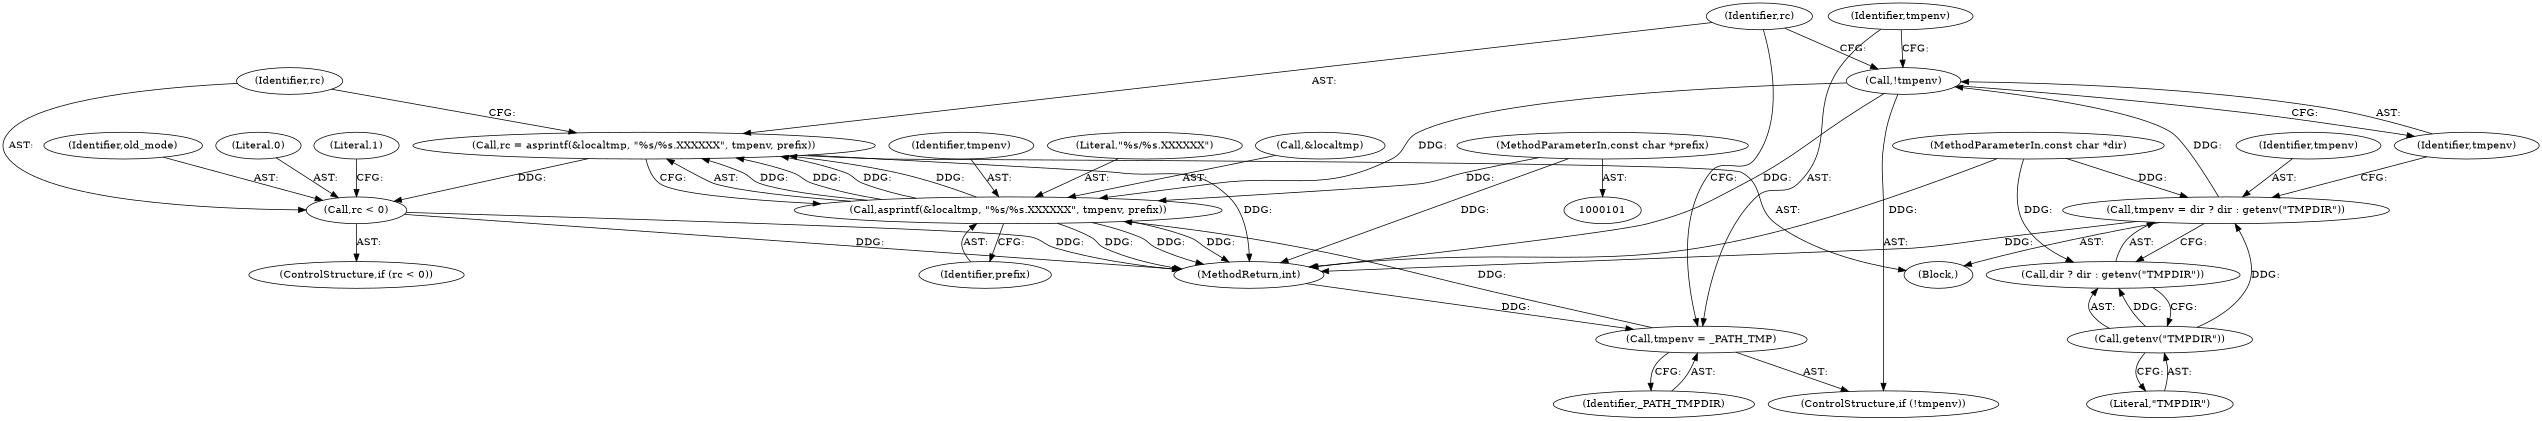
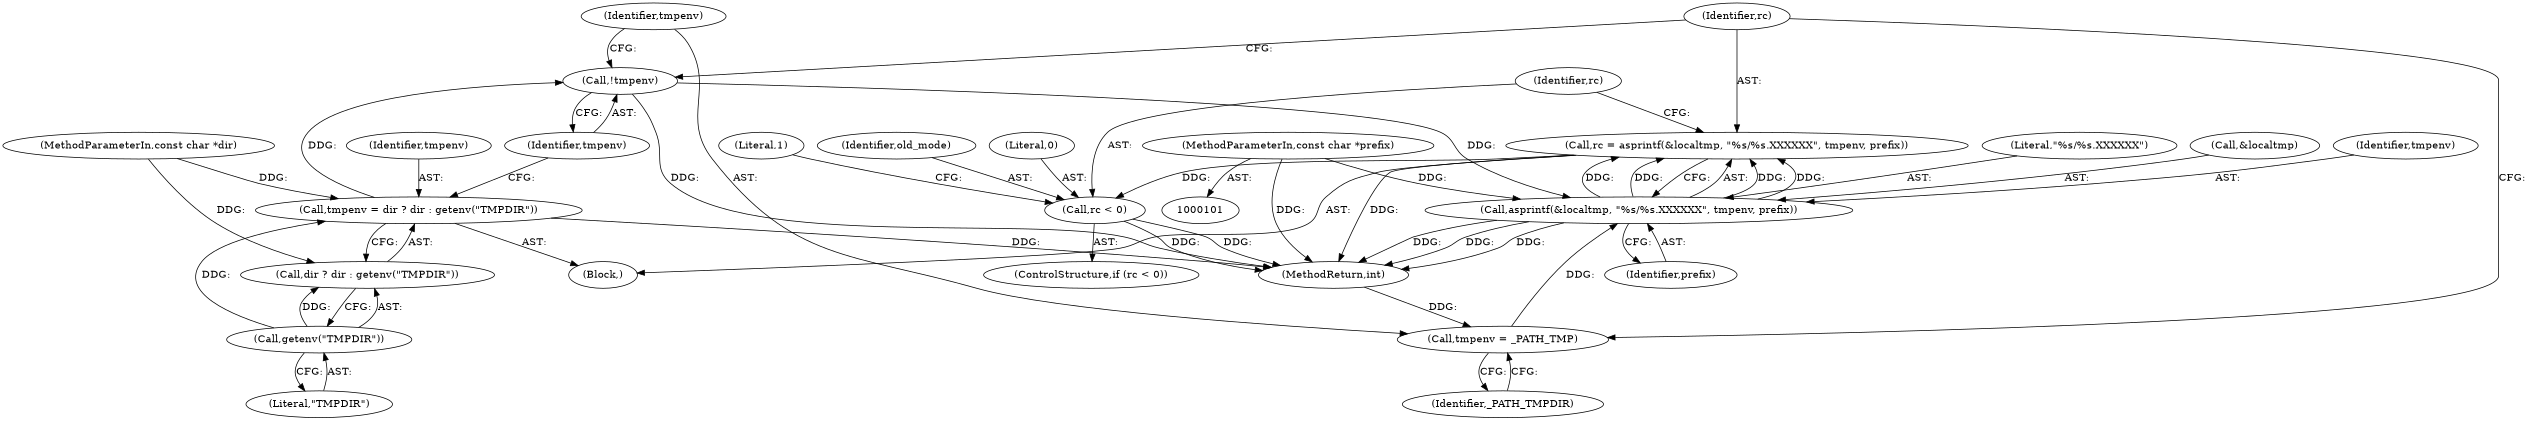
(1663, 252) -> none
(1705, 372) -> (1526, 372)
(1883, 404) -> none
